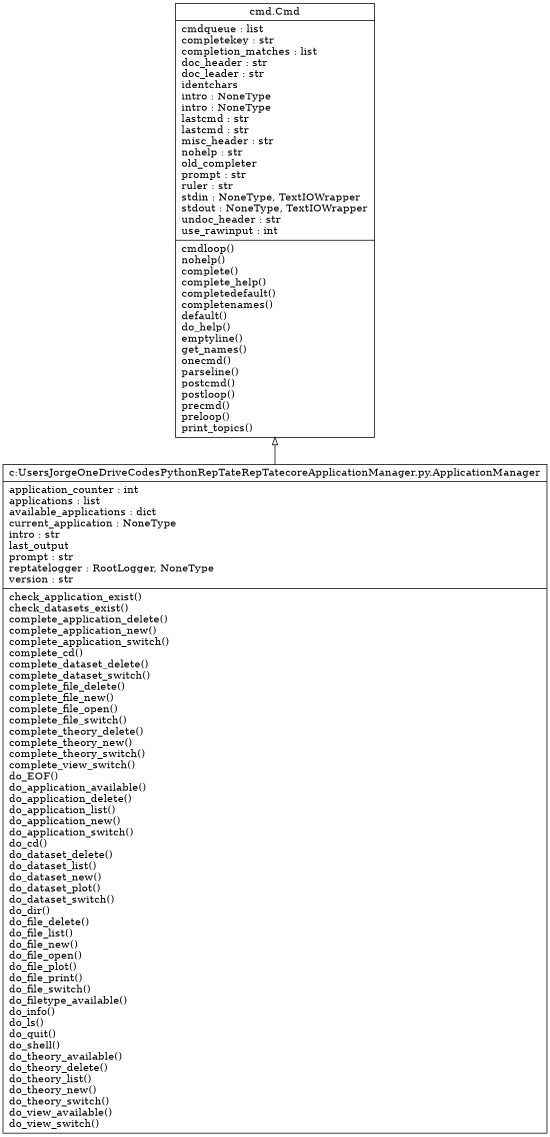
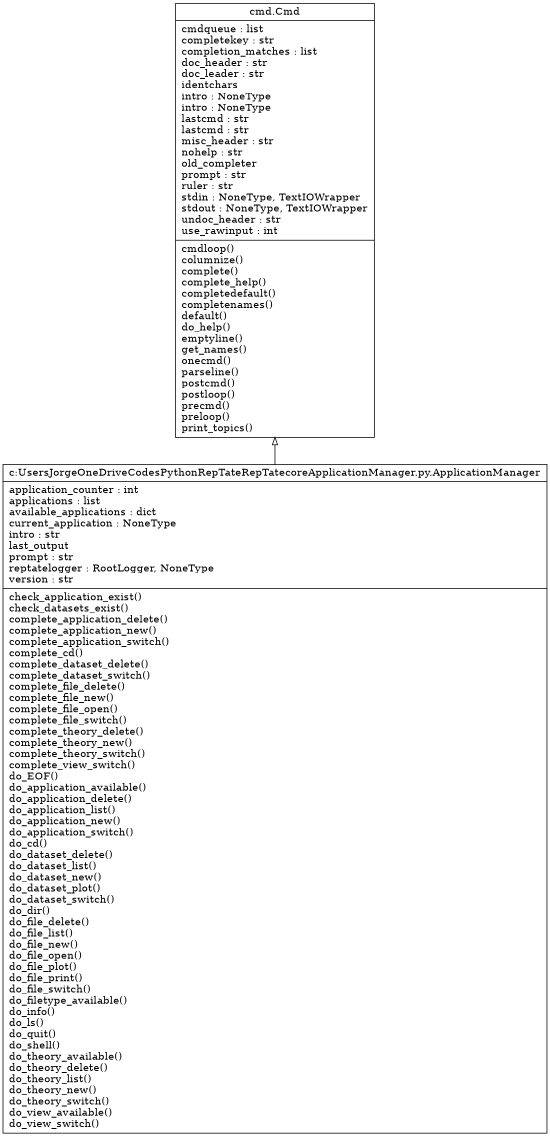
(204, 260) -> (213, 260)
